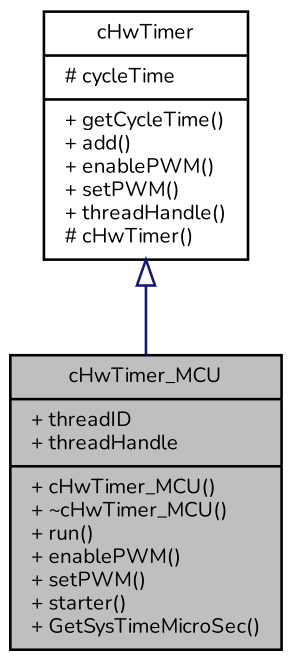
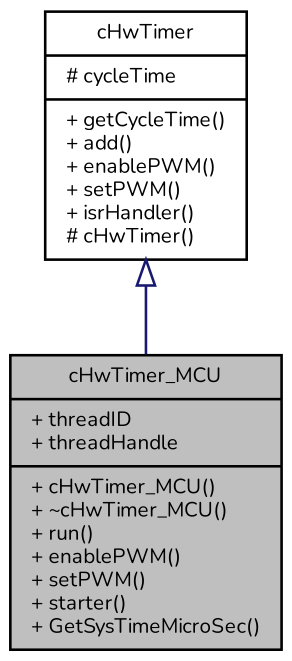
(146, 213) -> (130, 213)
